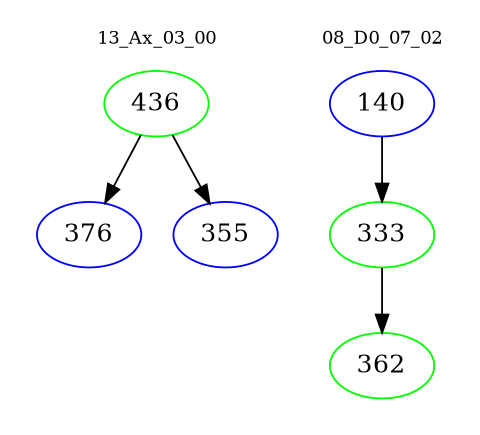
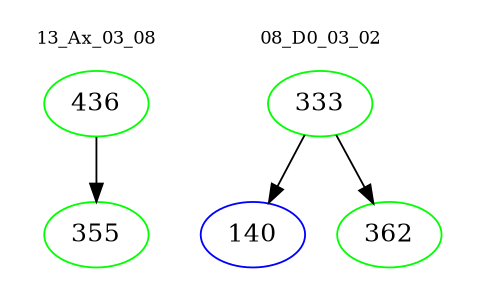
(157, 39) -> (96, 39)
(383, 39) -> (321, 39)
(382, 160) -> (291, 161)
(89, 235) -> none
(226, 235) -> (96, 235)
